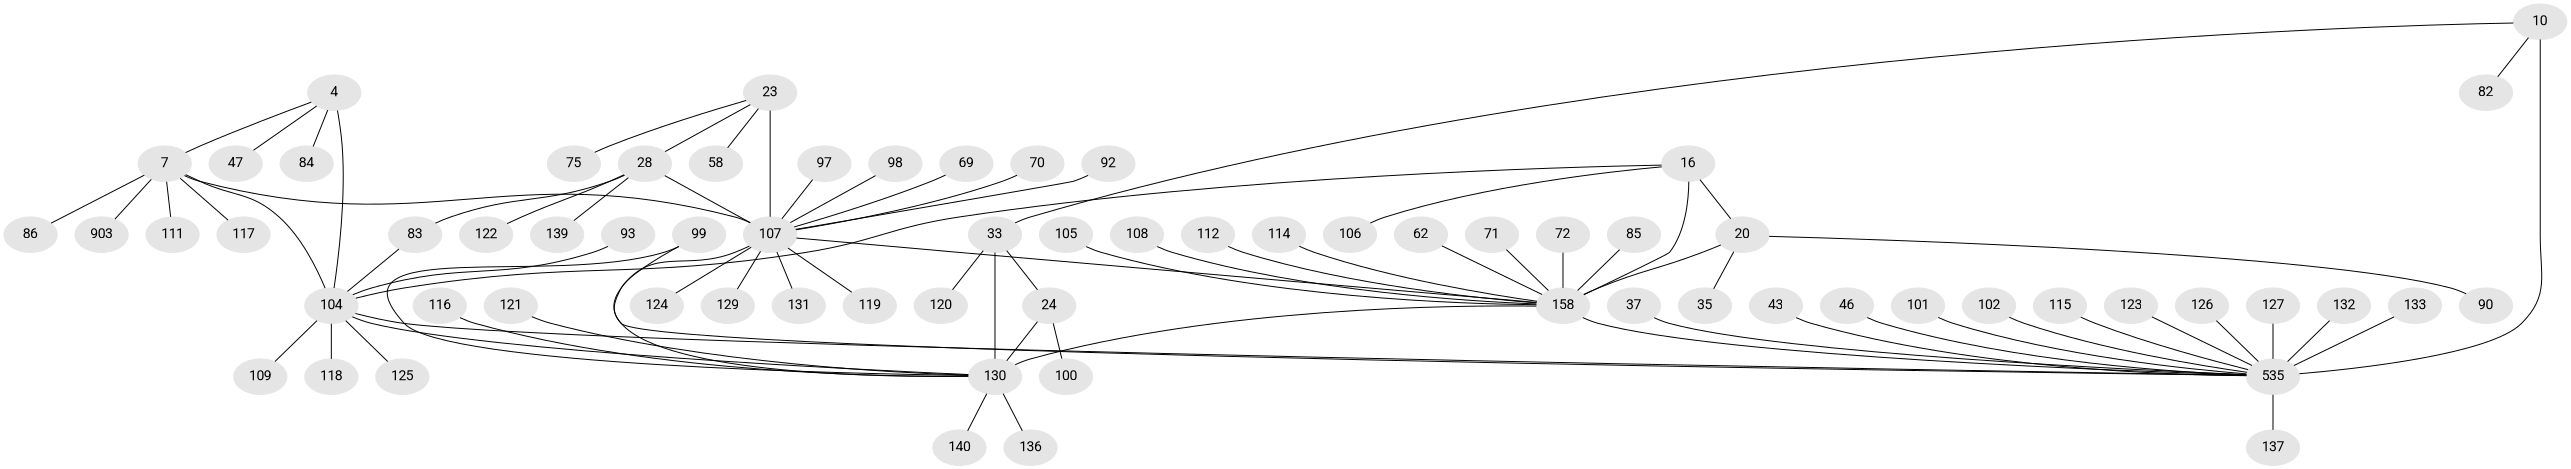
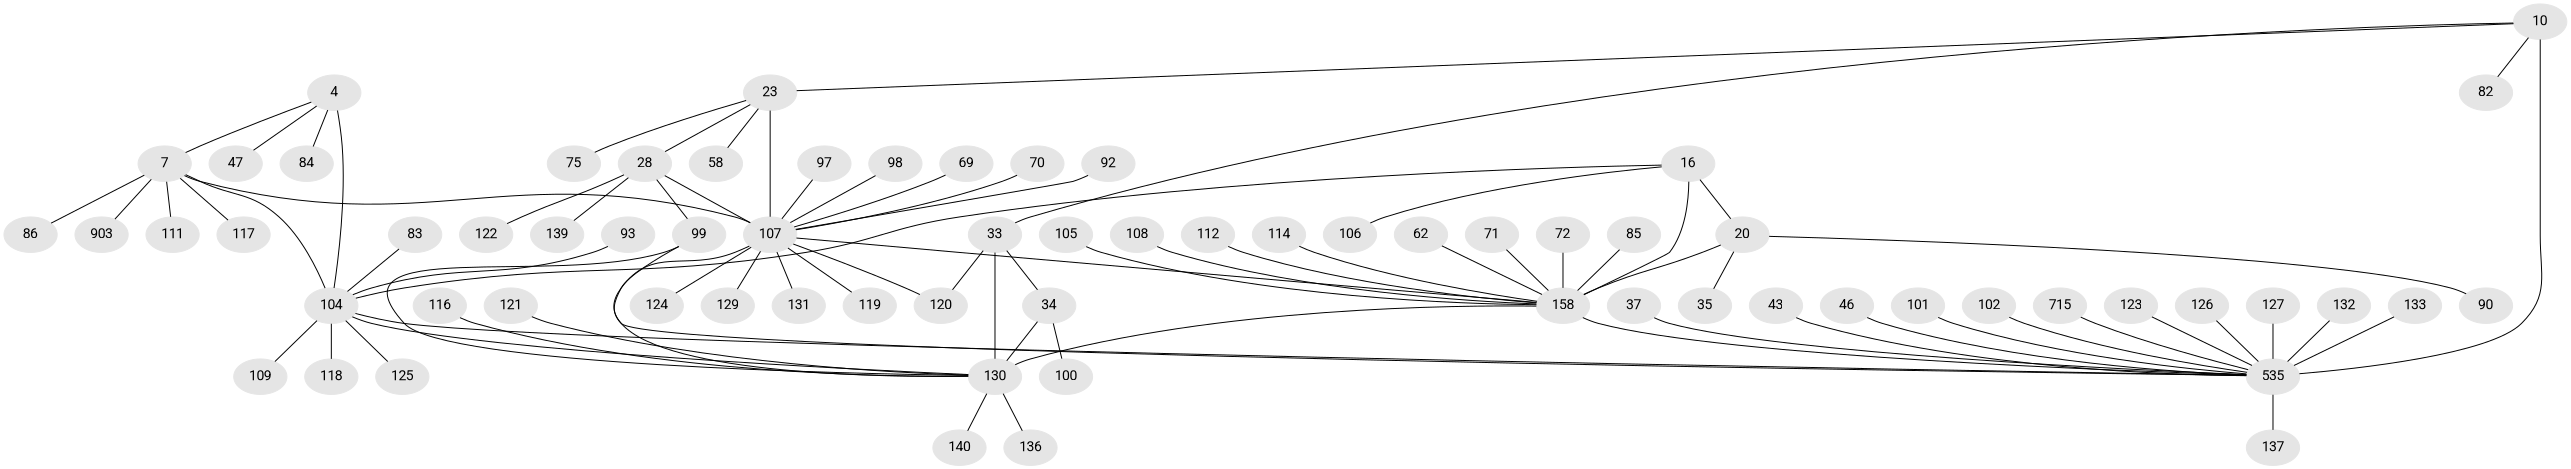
none -> (1655, 57)
(506, 203) -> (671, 197)
none -> (857, 268)
(1049, 306) -> (1049, 306)
(2060, 306) -> (2060, 306)
